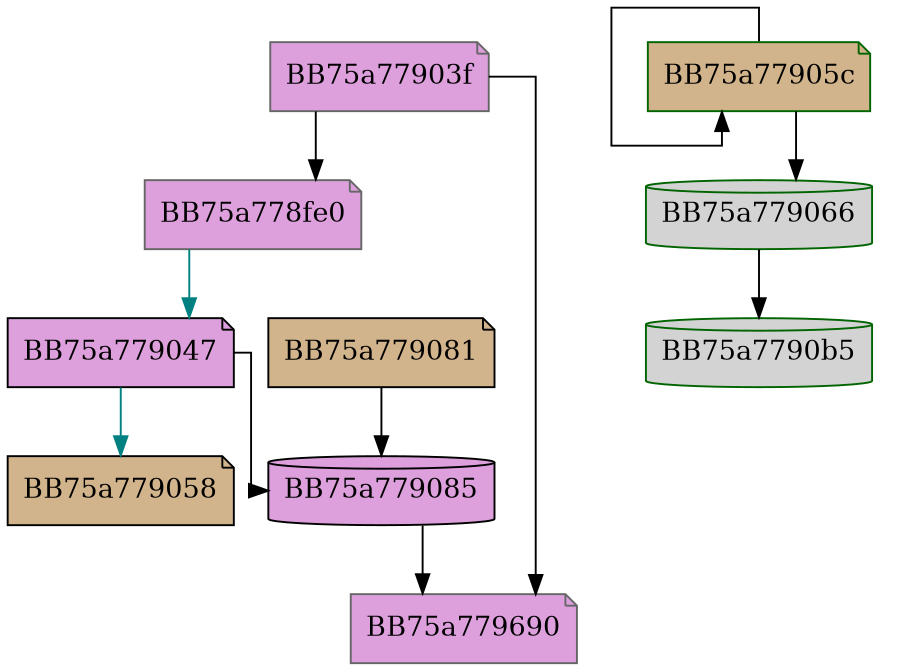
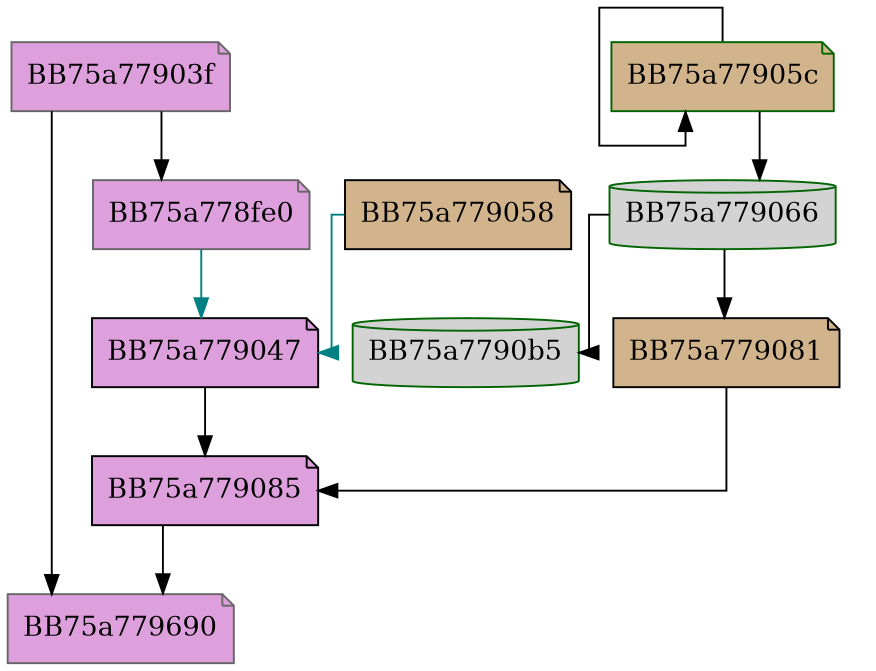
none -> (724, 274)
(121, 412) -> (332, 278)
(381, 491) -> (205, 491)
